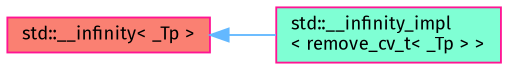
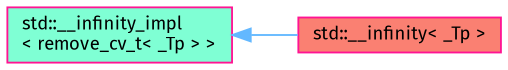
(252, 35) -> (274, 35)
